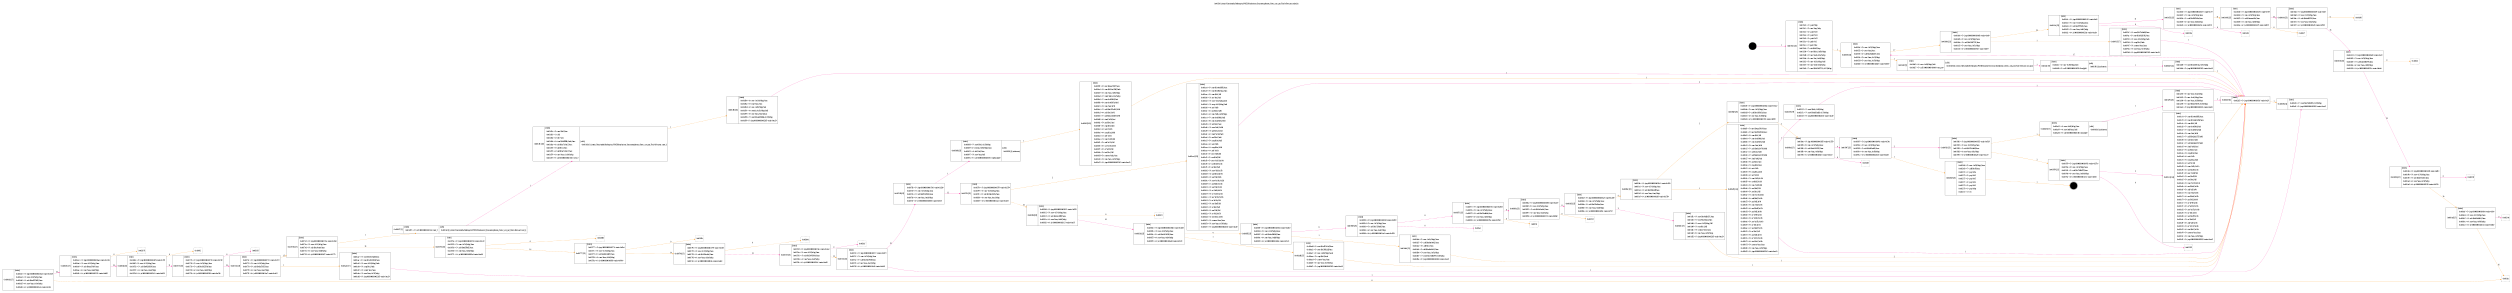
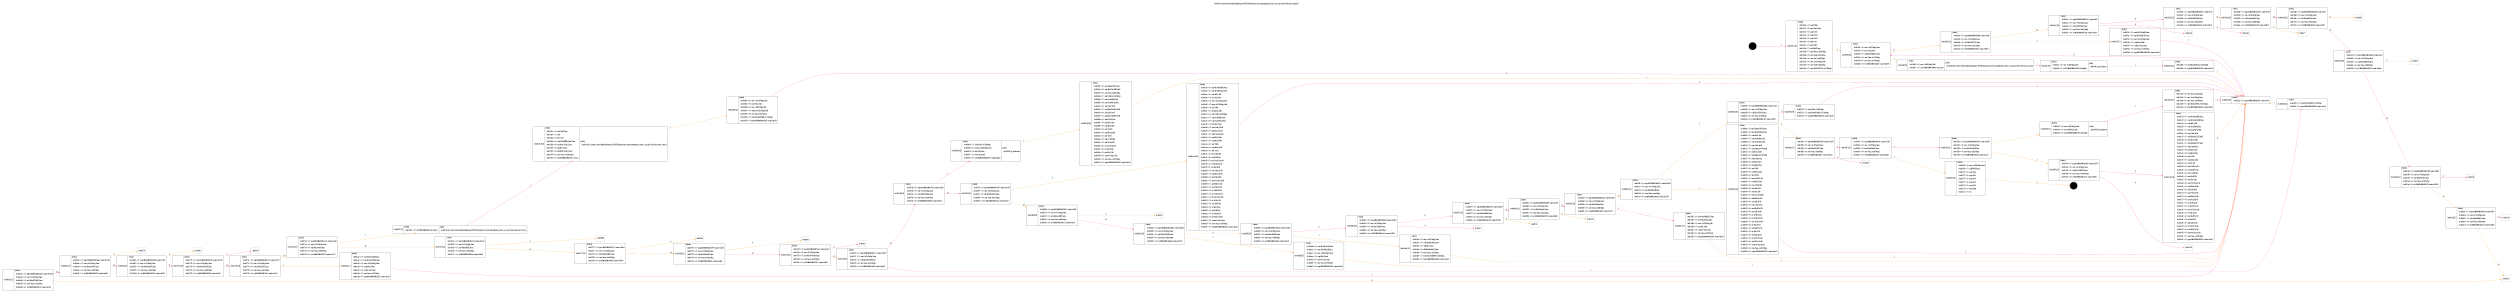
(2273, 102) -> (2274, 104)
(1788, 131) -> (1780, 112)
